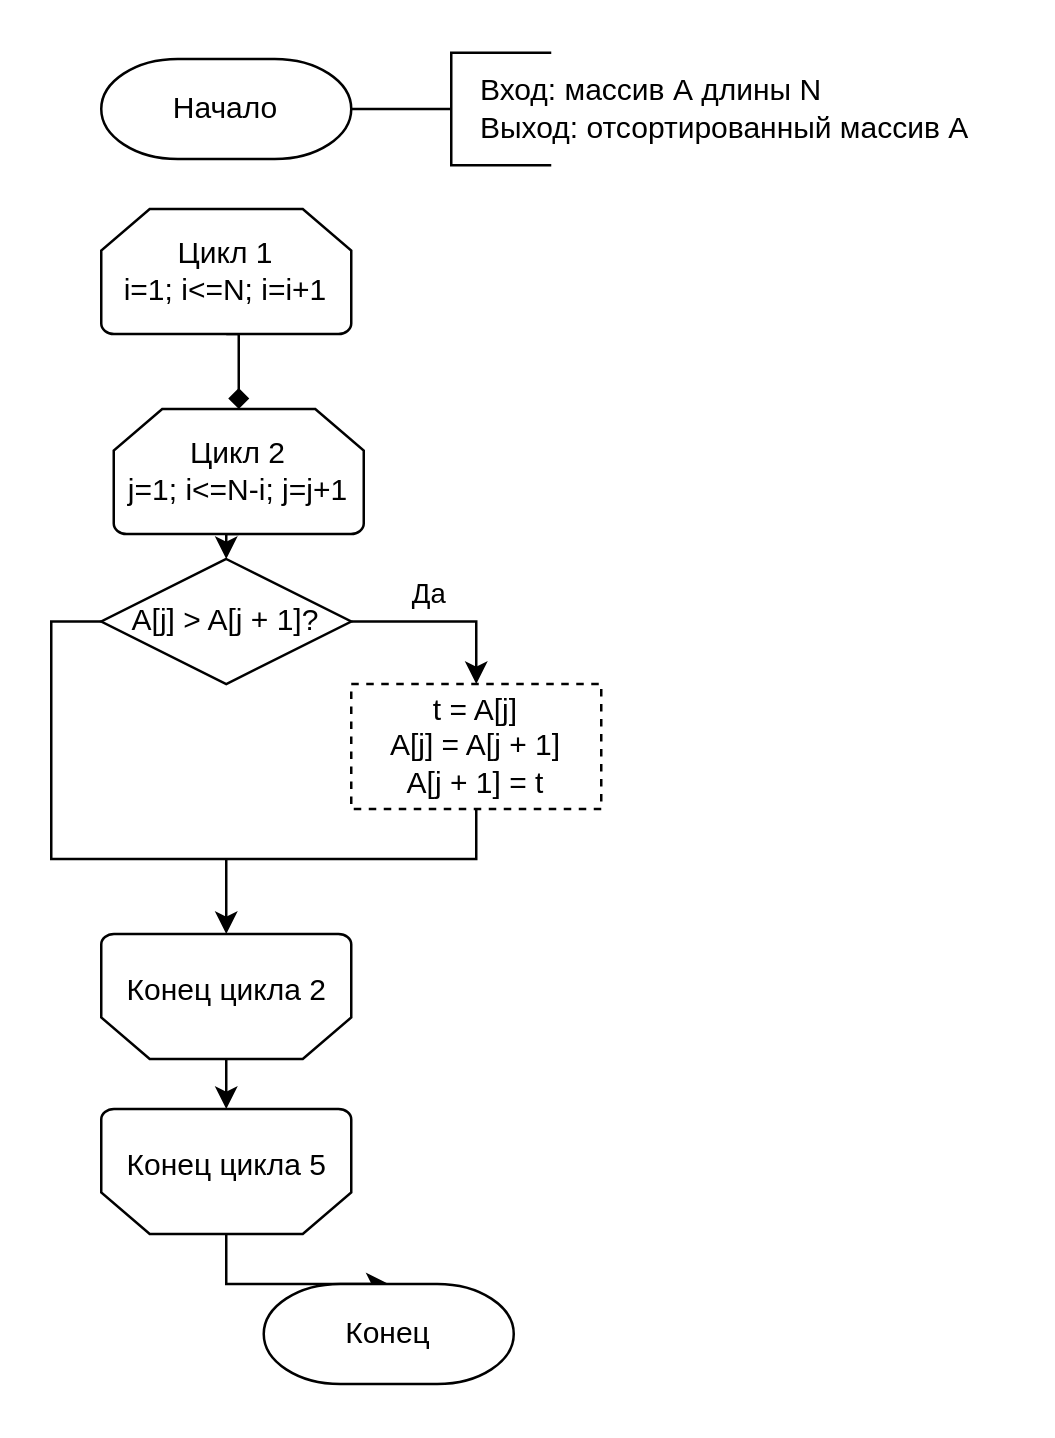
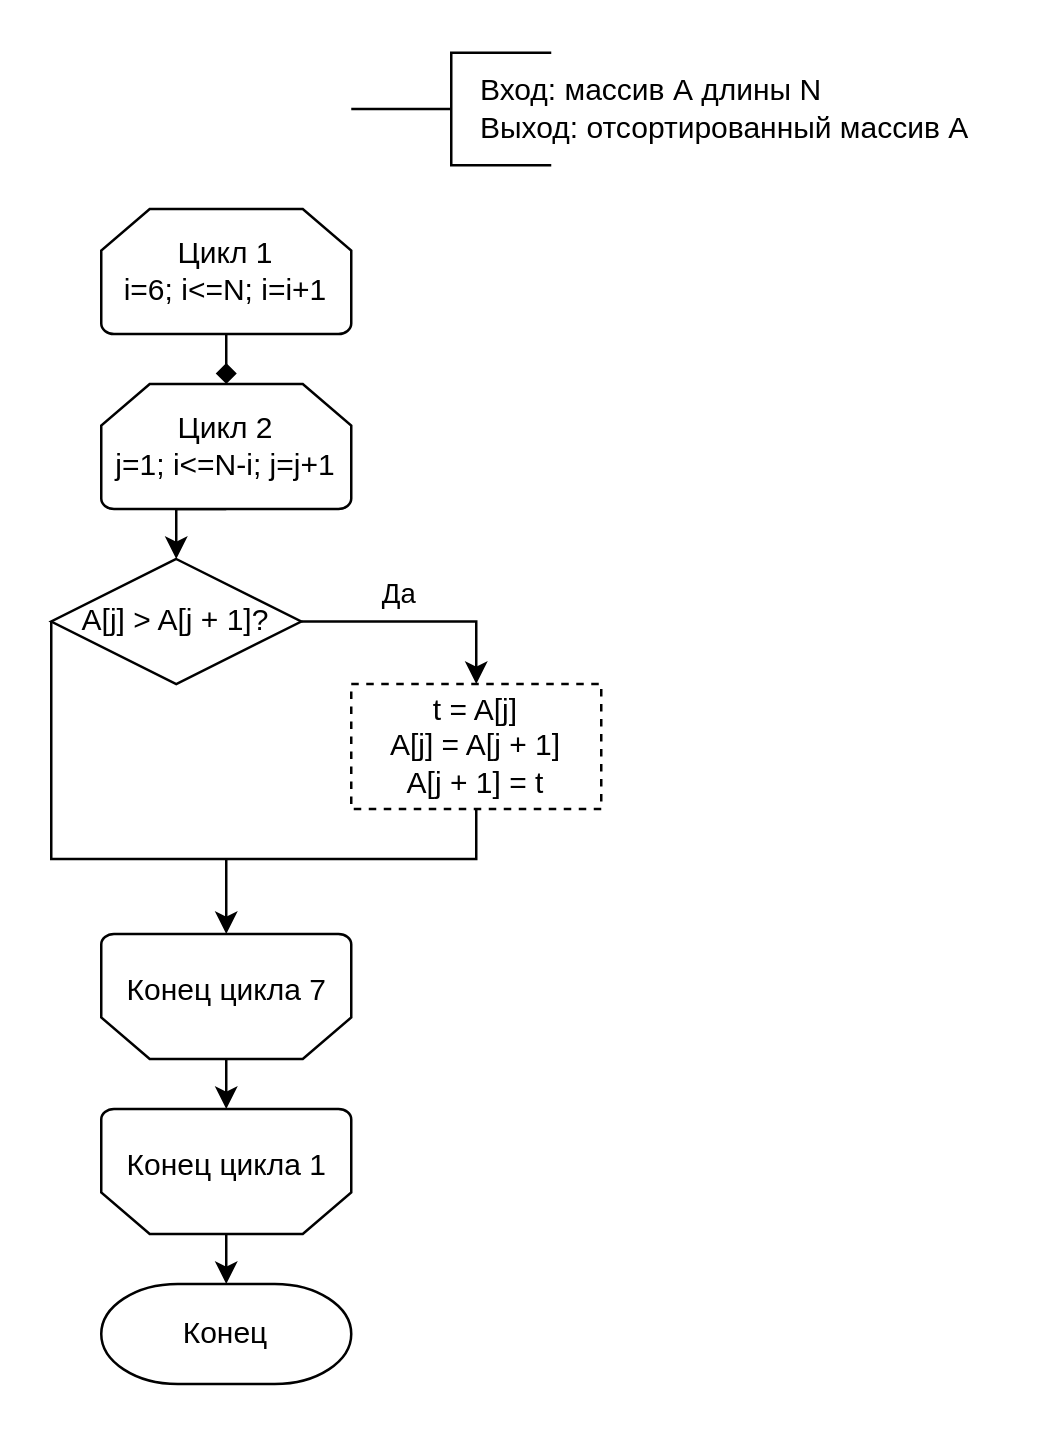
(226, 109) -> none
(226, 271) -> (226, 271)
(239, 471) -> (226, 446)
(226, 621) -> (176, 621)
(228, 991) -> (228, 991)
(228, 1166) -> (228, 1166)
(389, 1334) -> (226, 1334)
